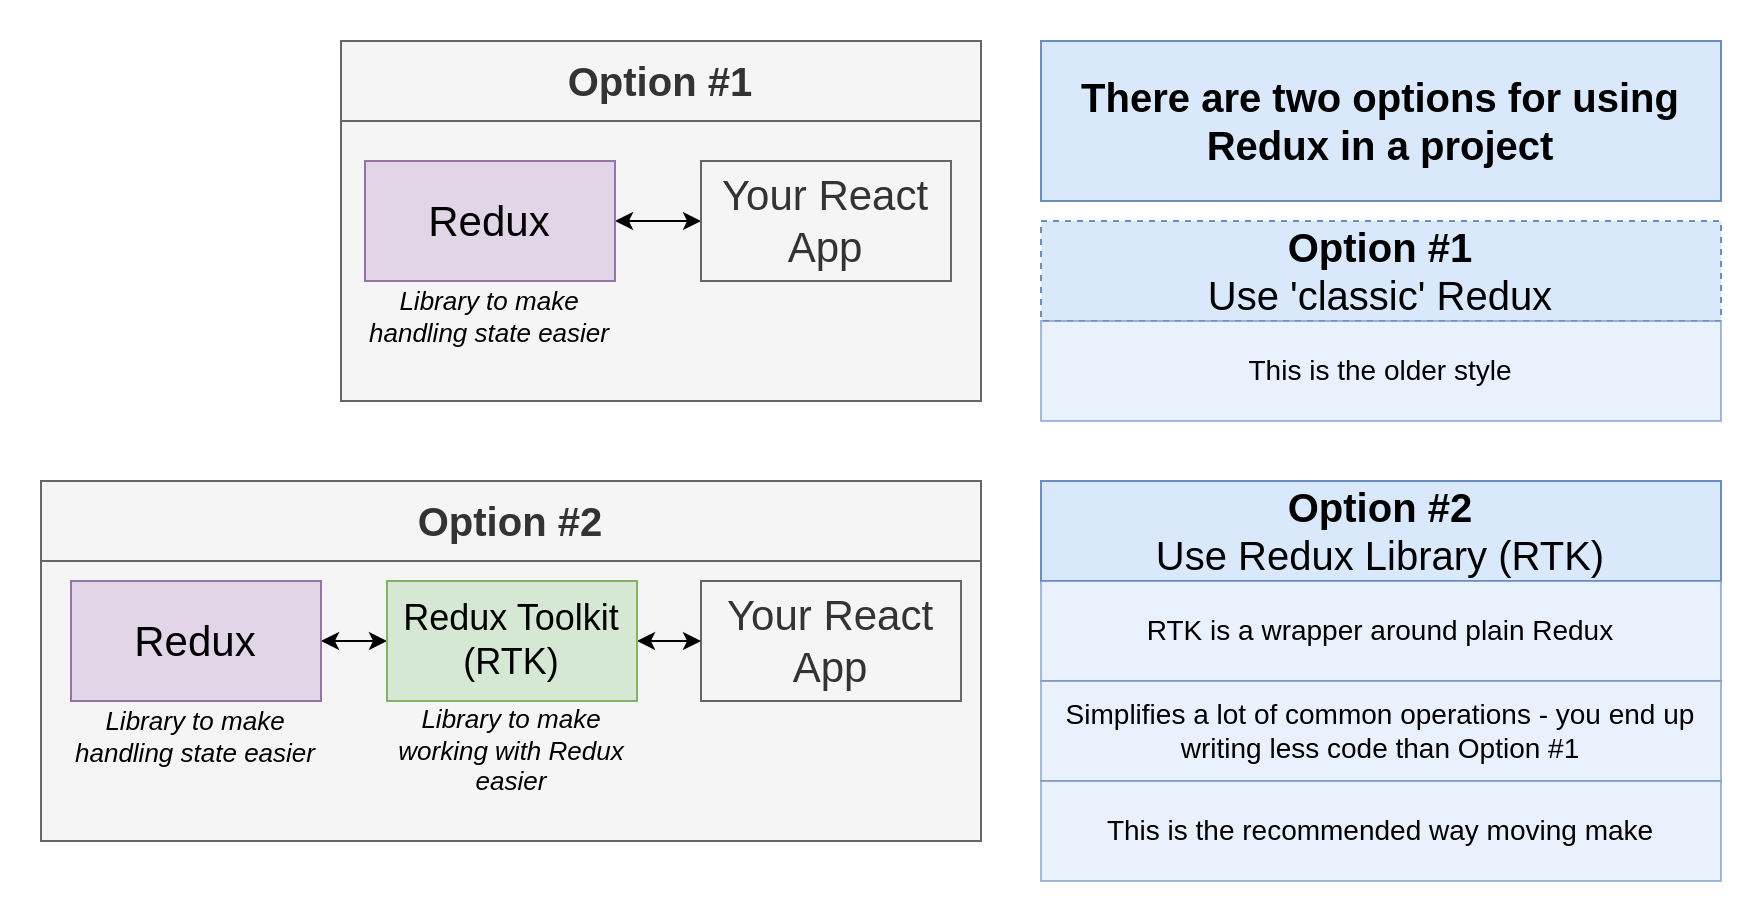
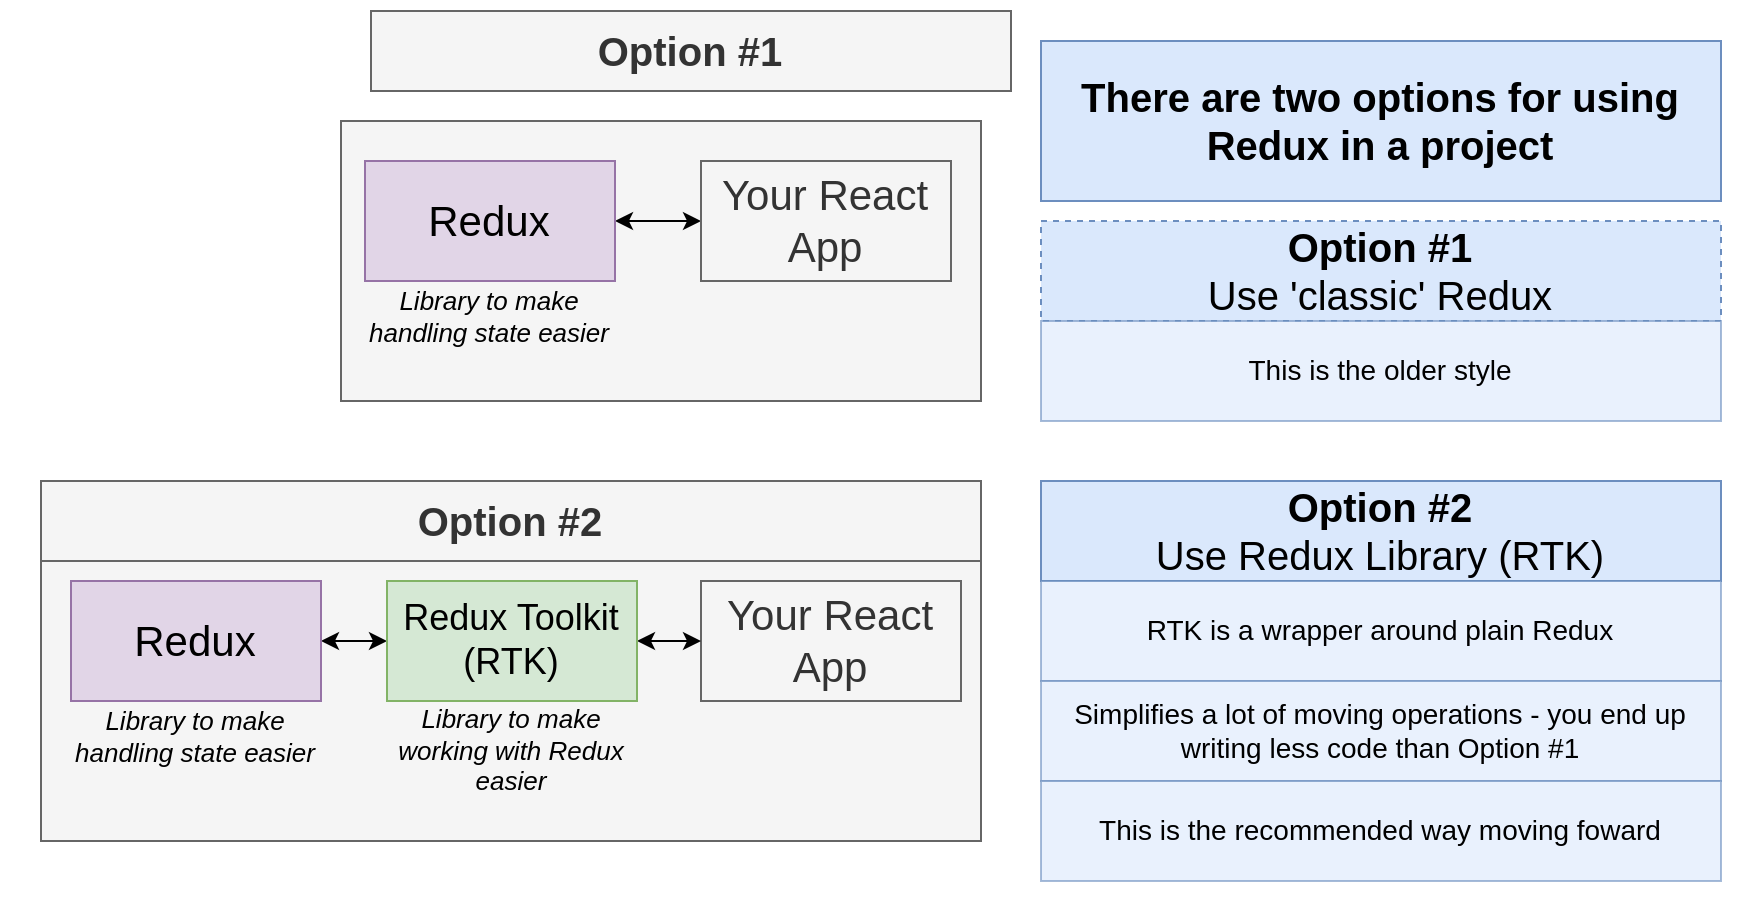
(661, 81) -> (691, 51)
(1381, 731) -> (1381, 731)
(1381, 831) -> (1381, 831)
